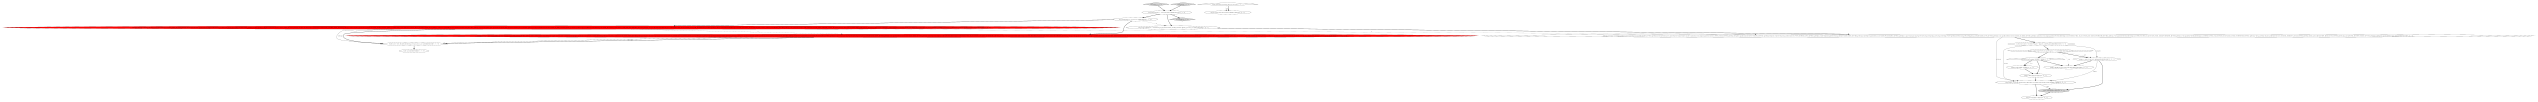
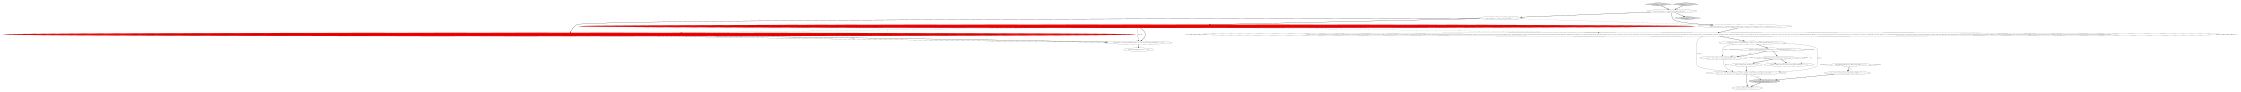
(2083, 63) -> (1756, 61)
(2022, 67) -> none
(2097, 86) -> (1805, 77)
